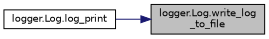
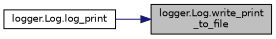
(208, 19) -> (211, 19)
